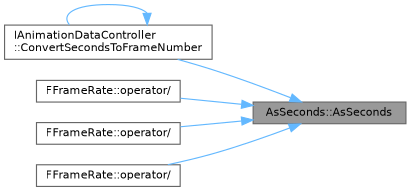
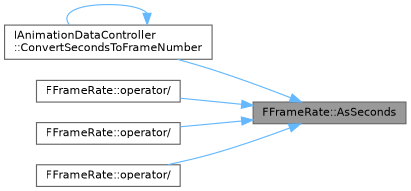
(330, 113) -> (330, 113)
